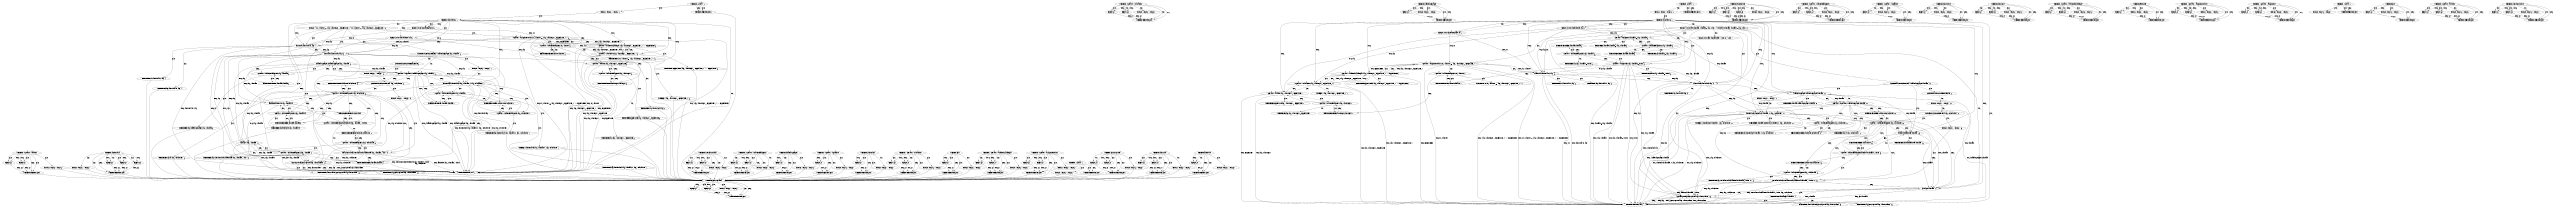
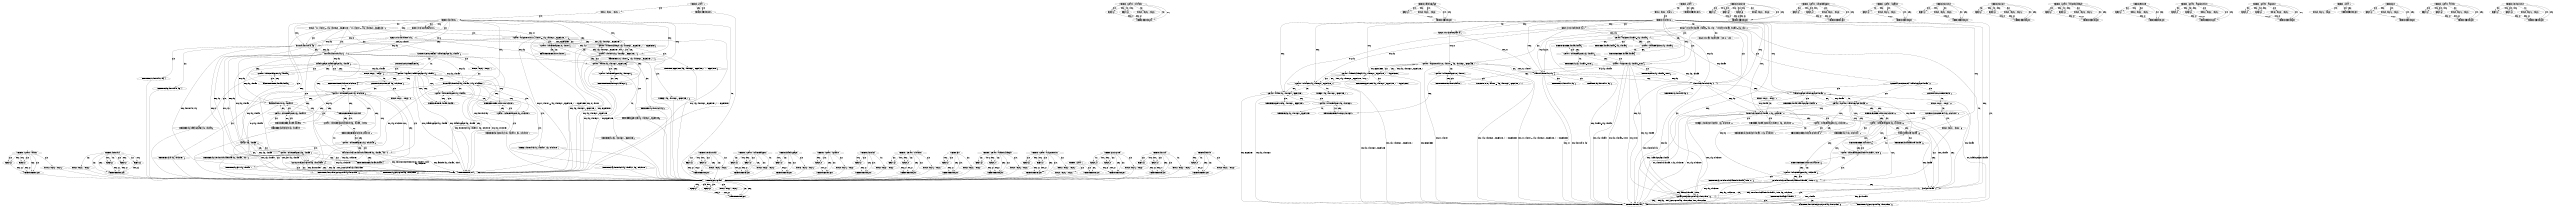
(1662, 54) -> none
(1916, 108) -> (1880, 93)
(1928, 163) -> (1928, 163)
none -> (239, 168)
